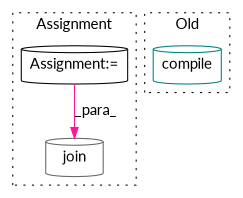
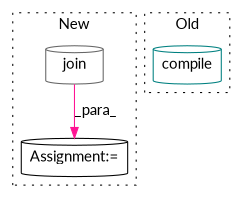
(74, 25) -> (74, 25)
(74, 106) -> (74, 106)
